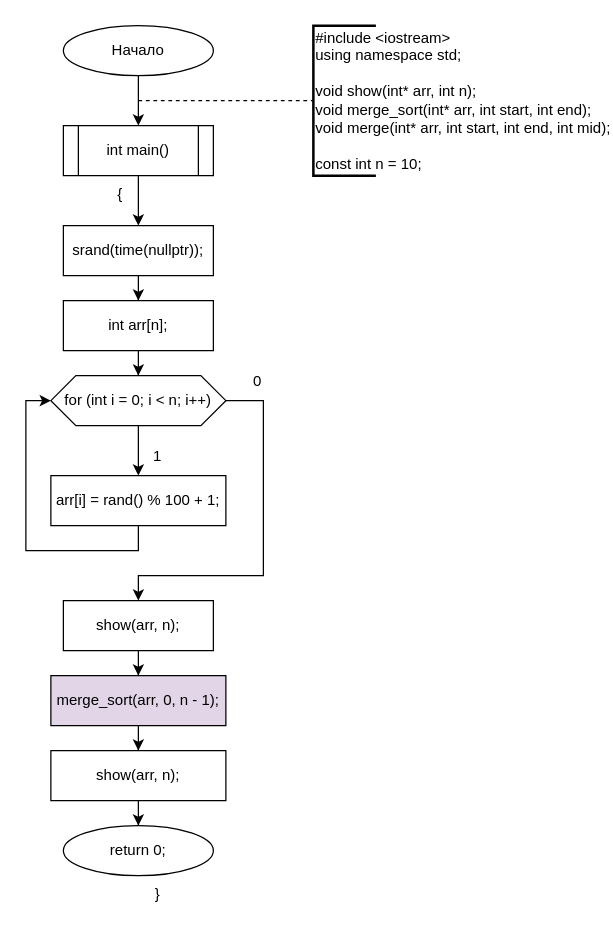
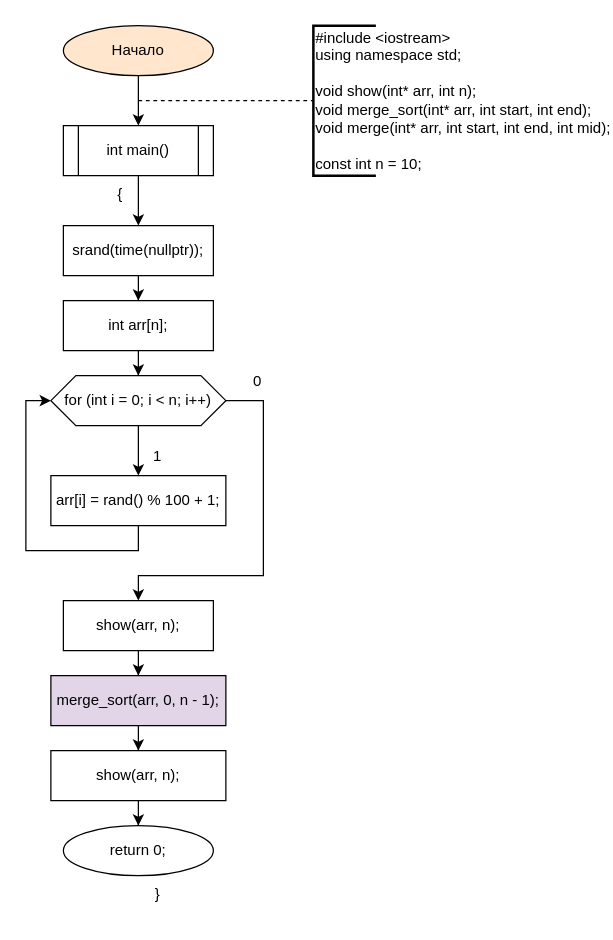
(138, 51) -> (138, 51)
